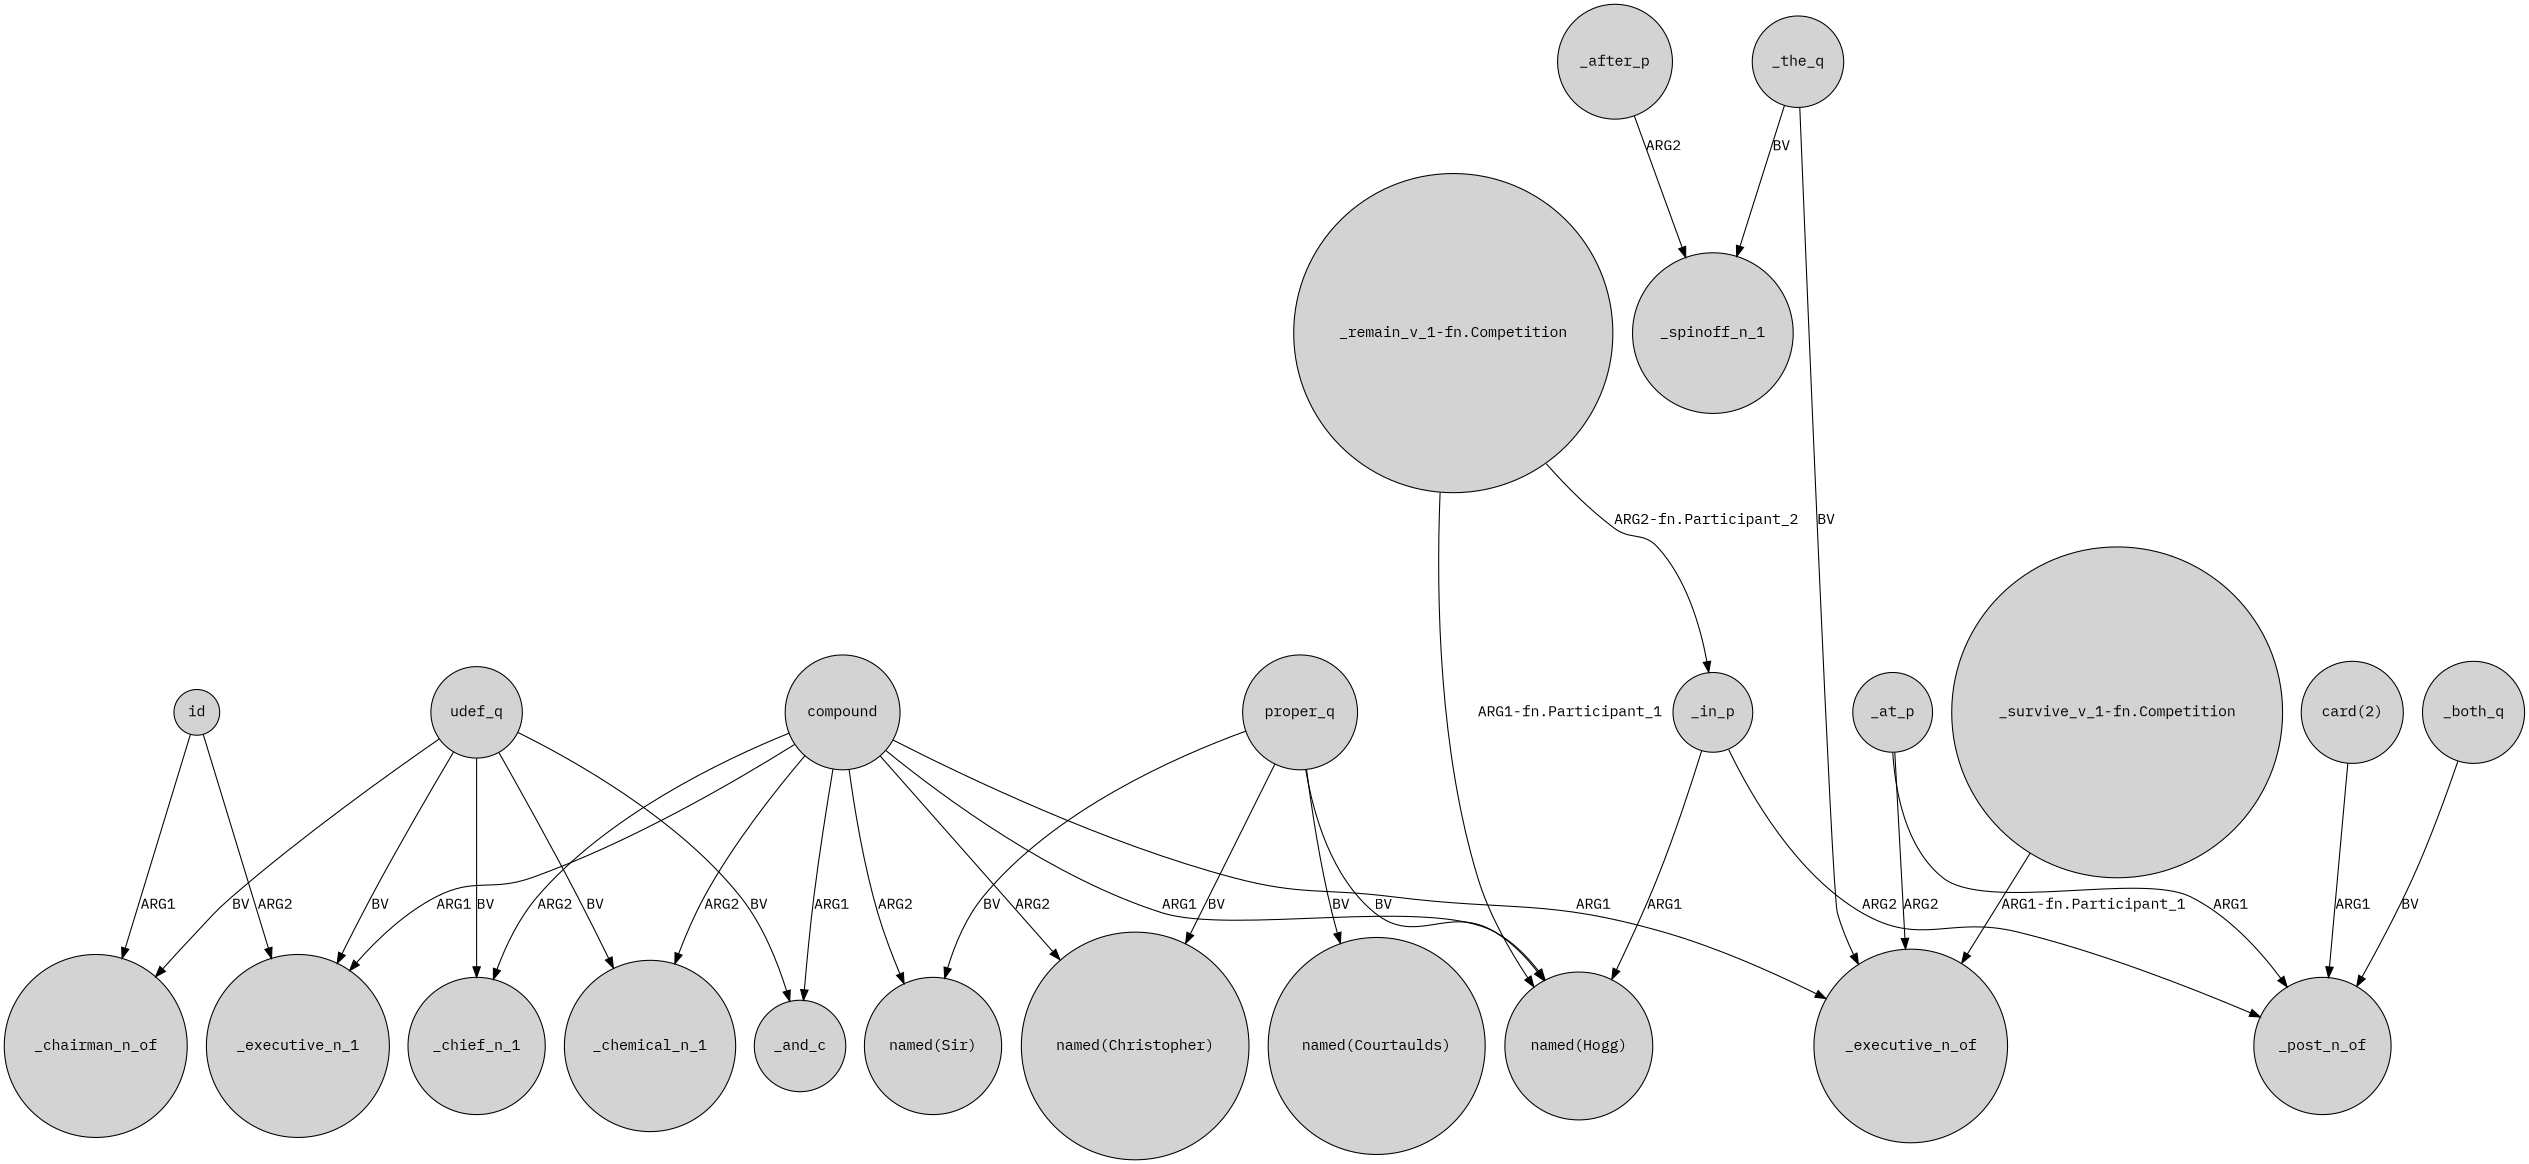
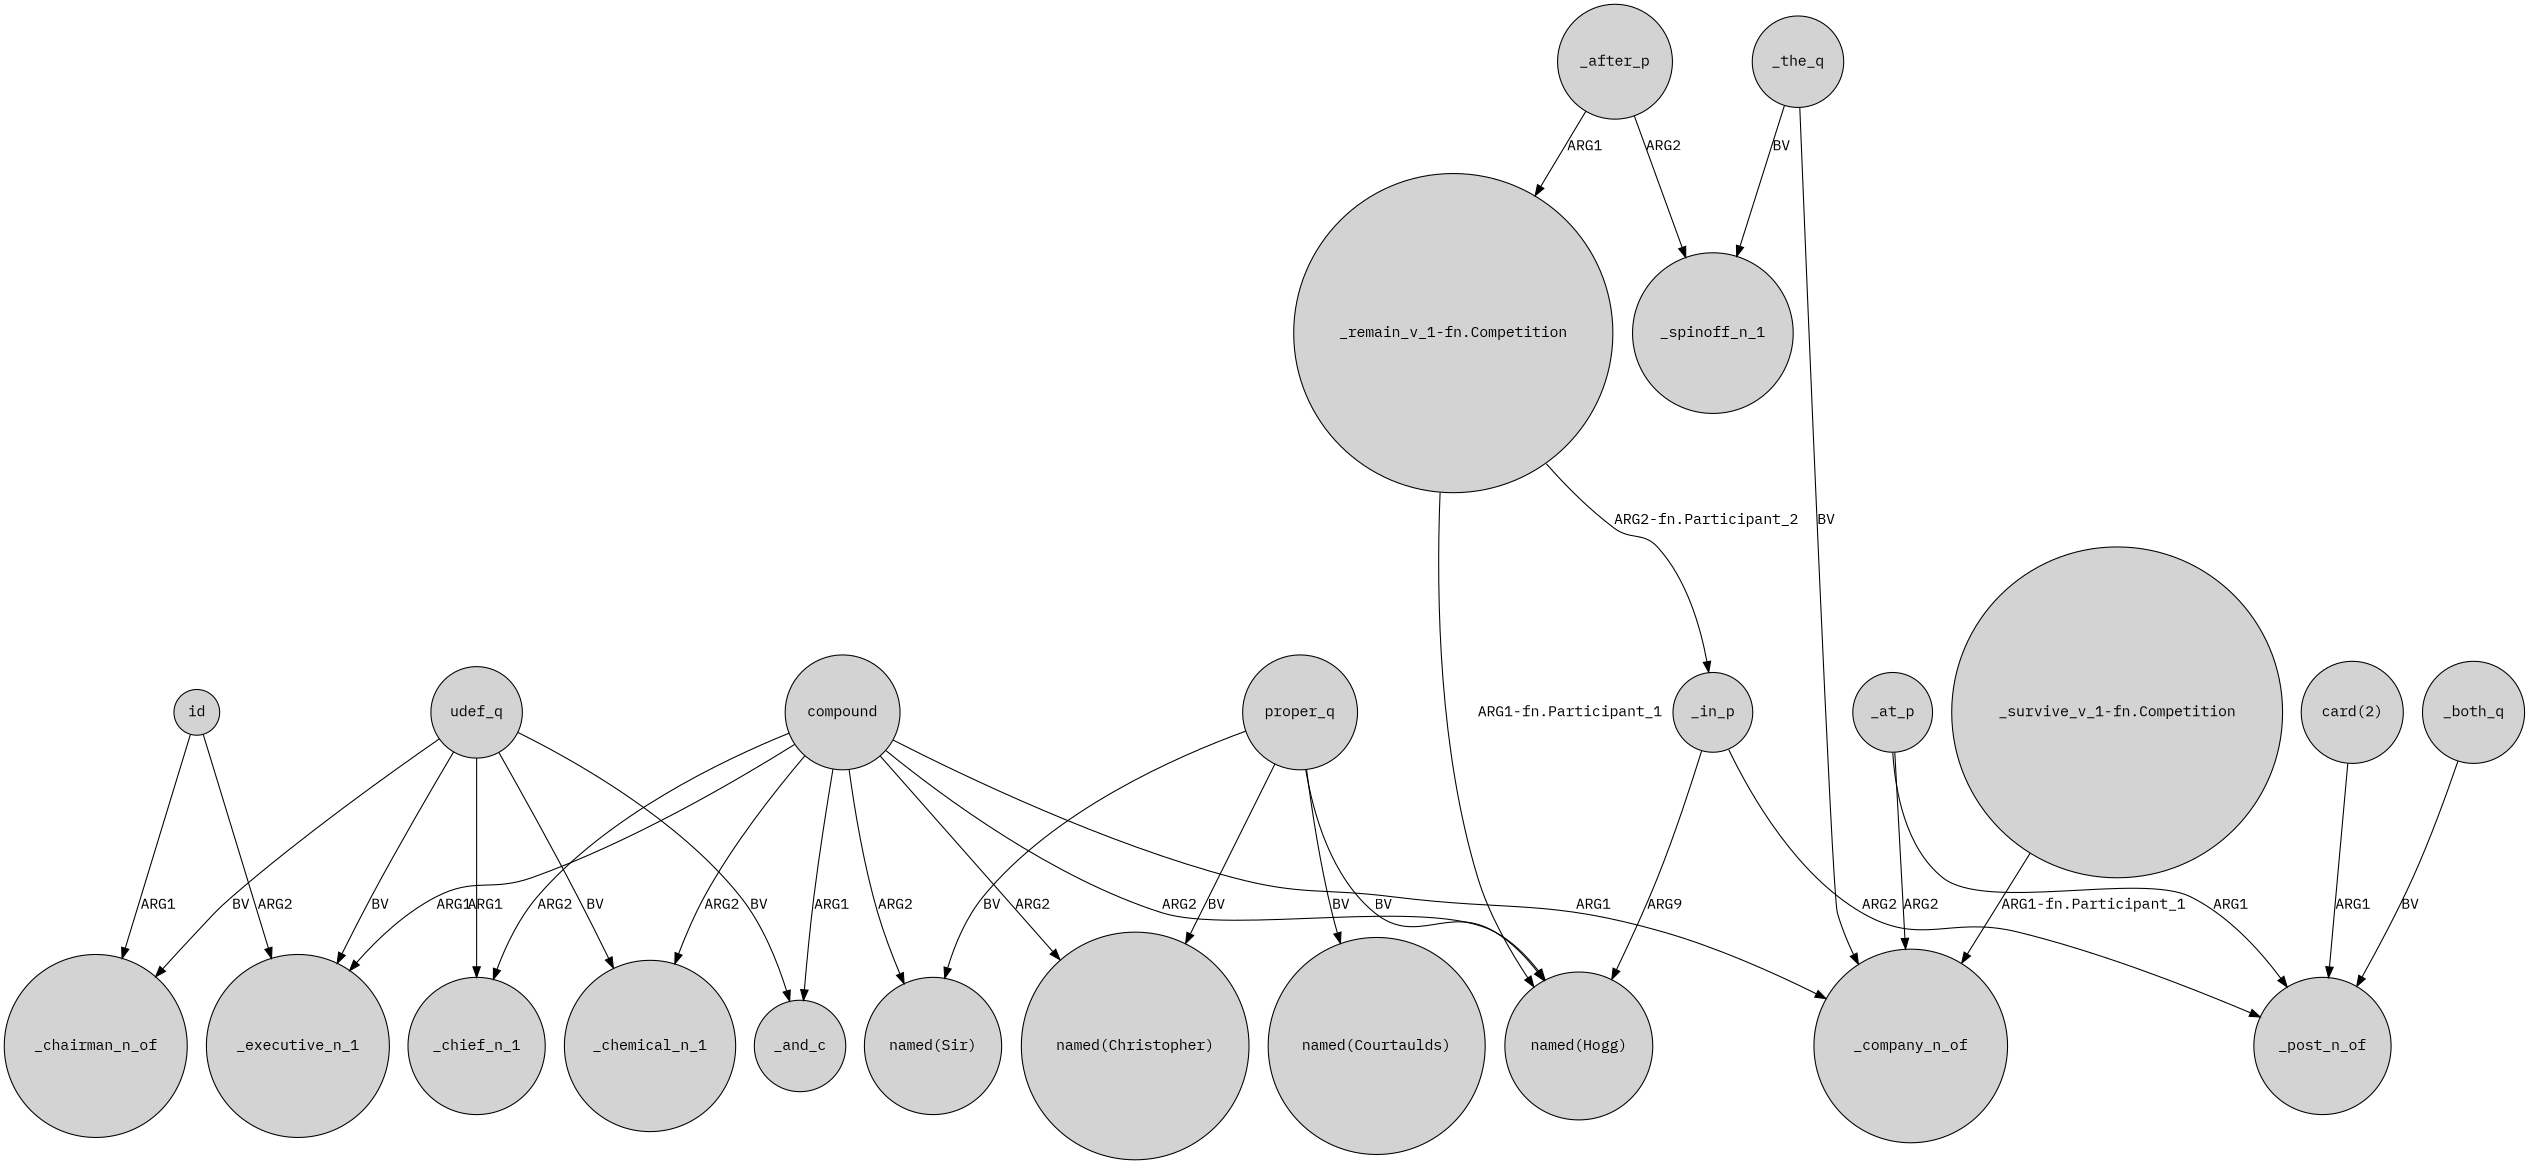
none -> (1563, 149)
(486, 905) -> (486, 905)
(1180, 905) -> (1180, 905)
(1665, 905) -> (1665, 905)
(1911, 1046) -> (1911, 1046)
